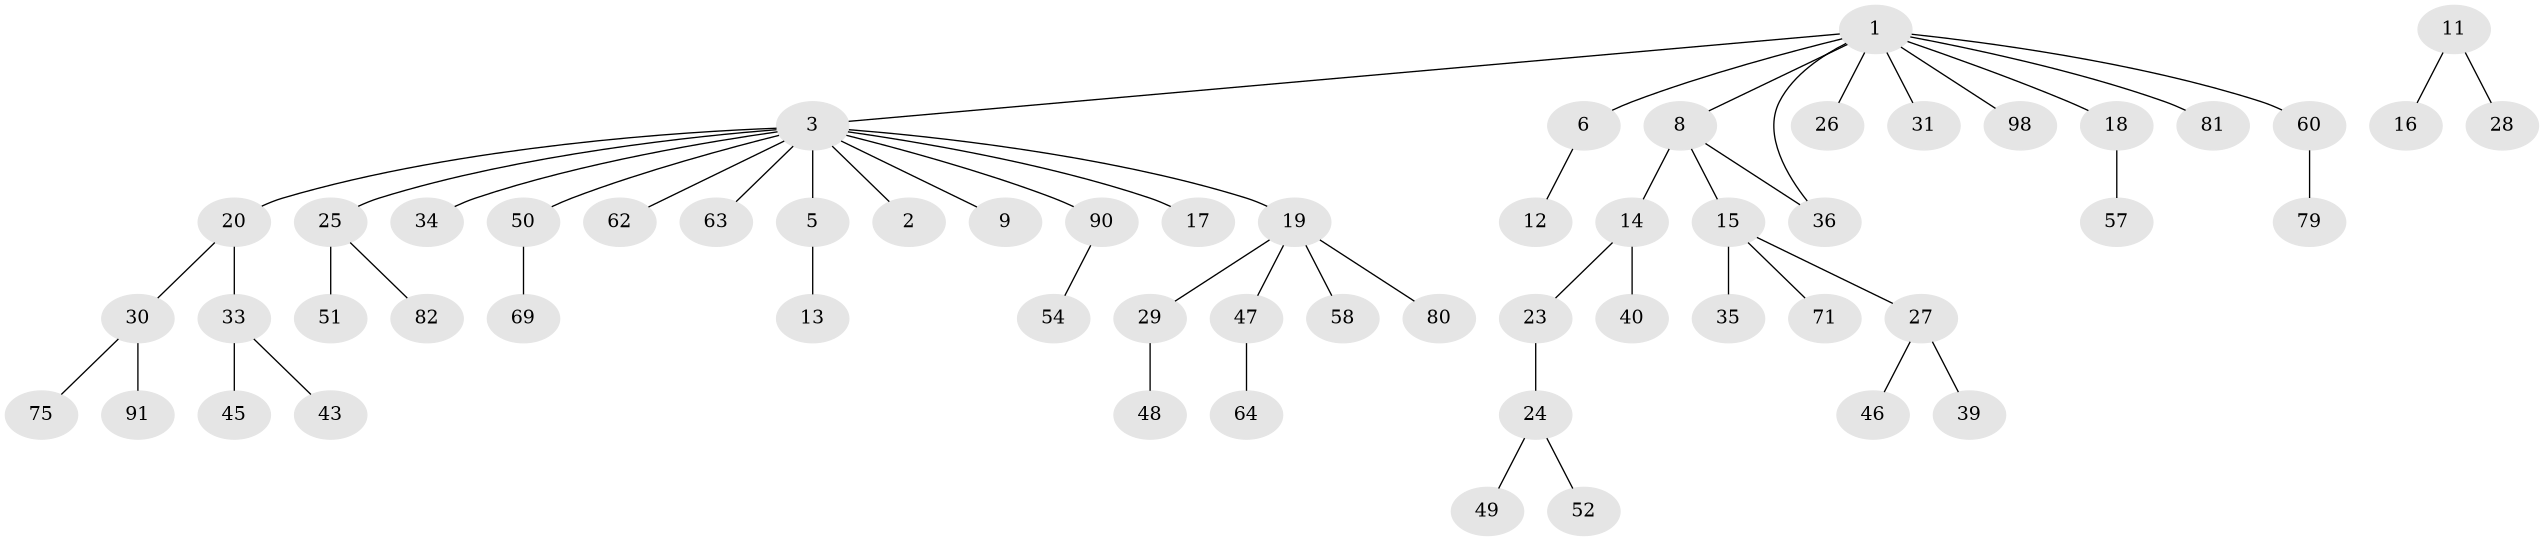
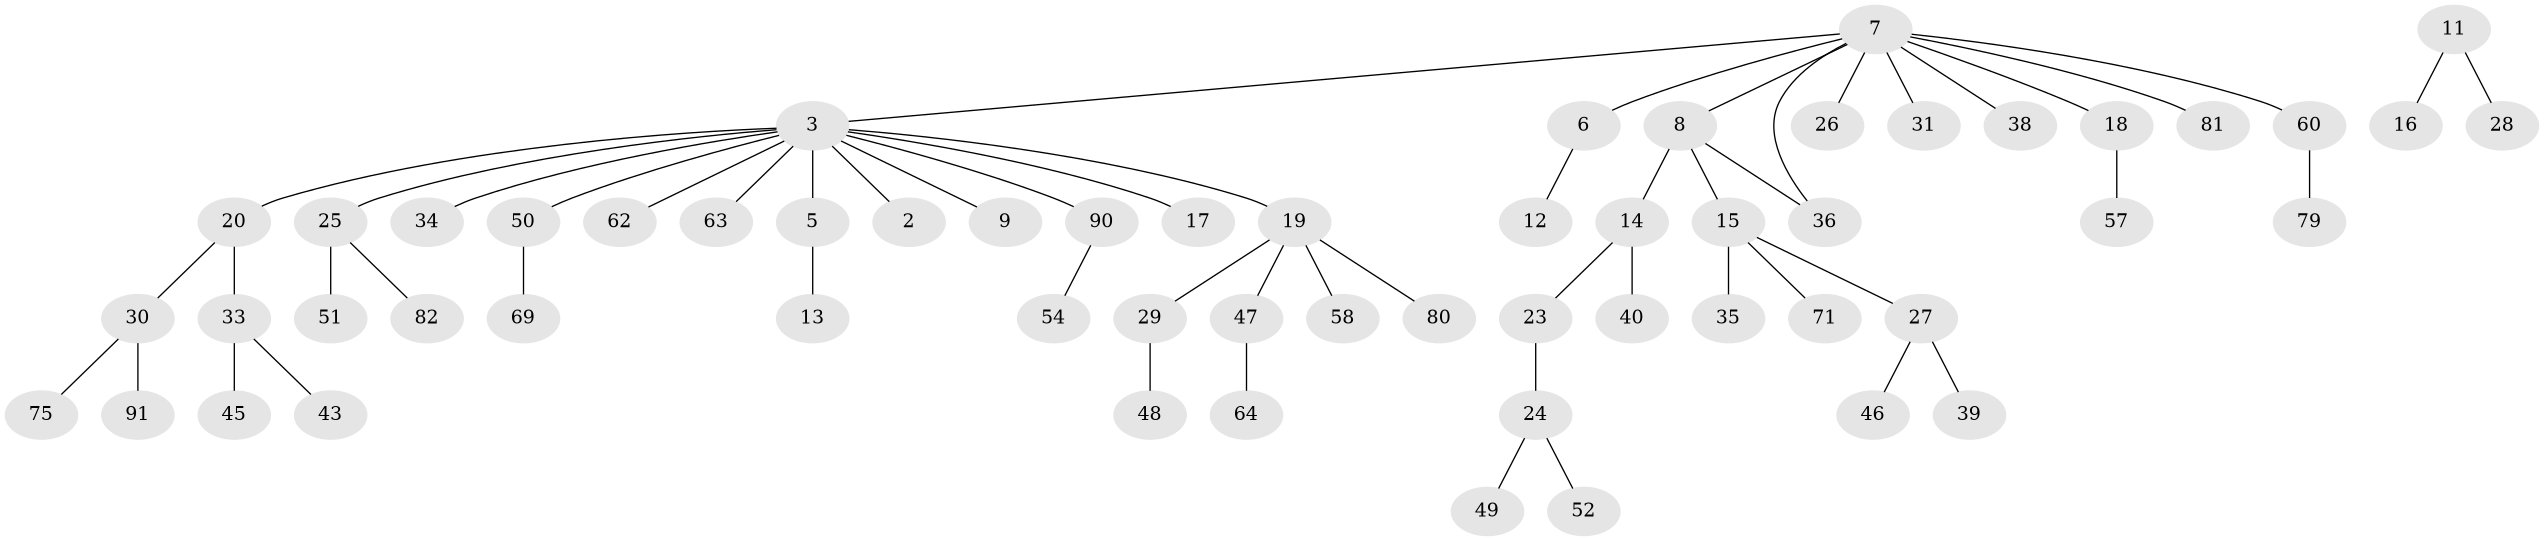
(1876, 29) -> (1876, 29)
(2020, 126) -> (2020, 126)
